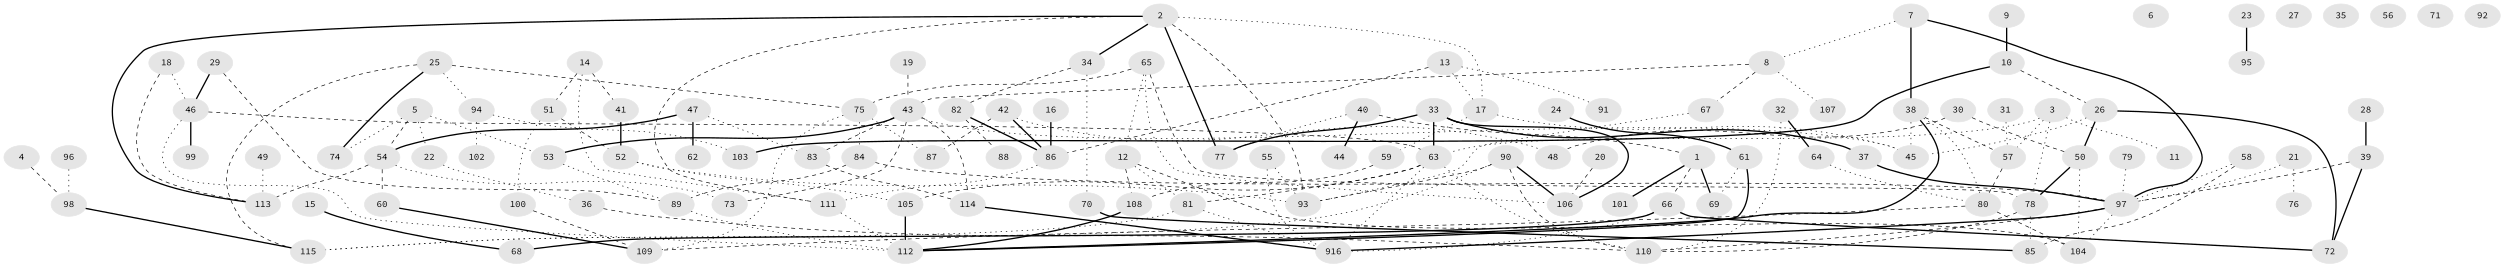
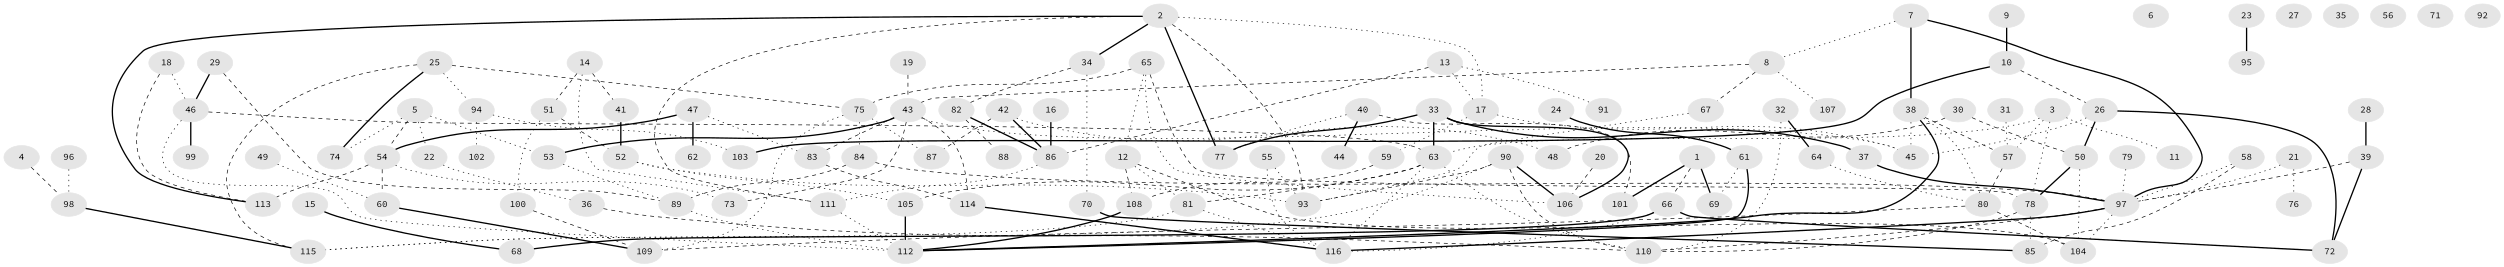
(1530, 134) -> (1528, 124)
(263, 181) -> (316, 179)
(1333, 252) -> (1333, 252)
